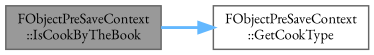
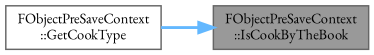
(180, 28) -> (180, 28)
